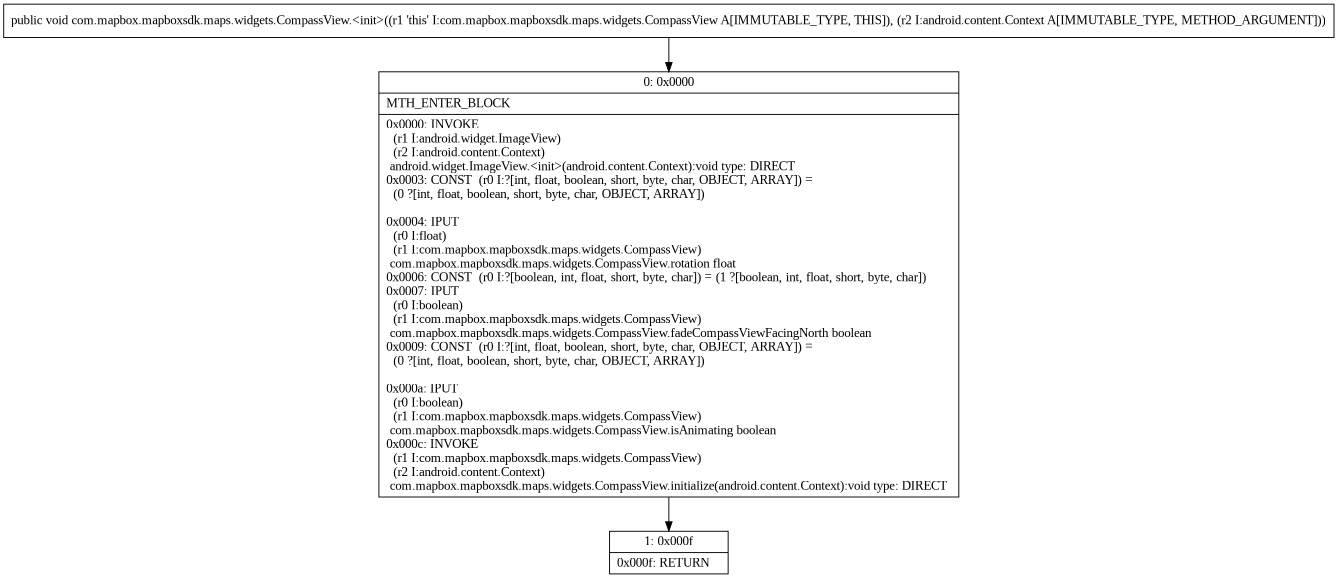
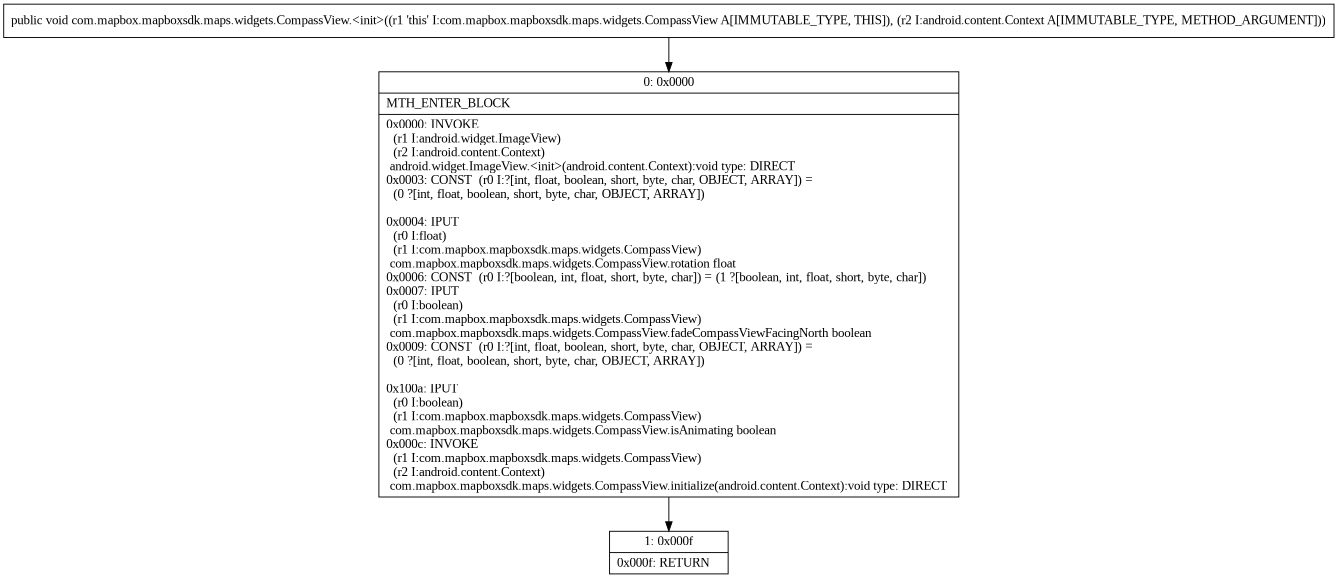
(426, 389) -> (426, 389)
